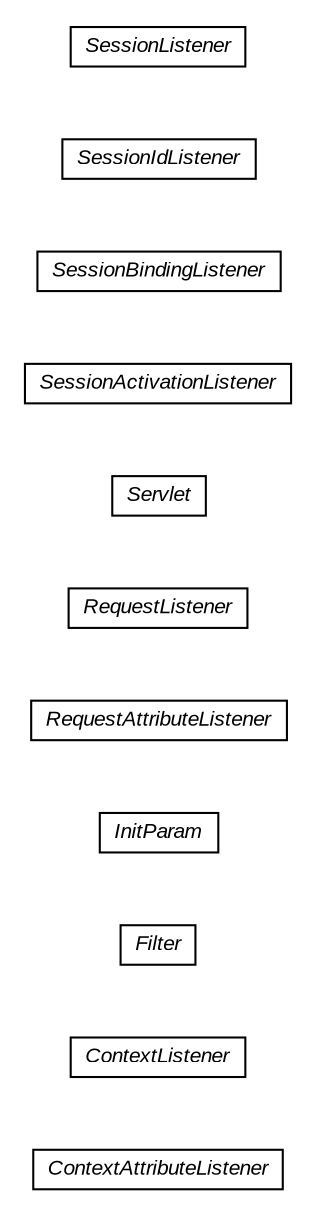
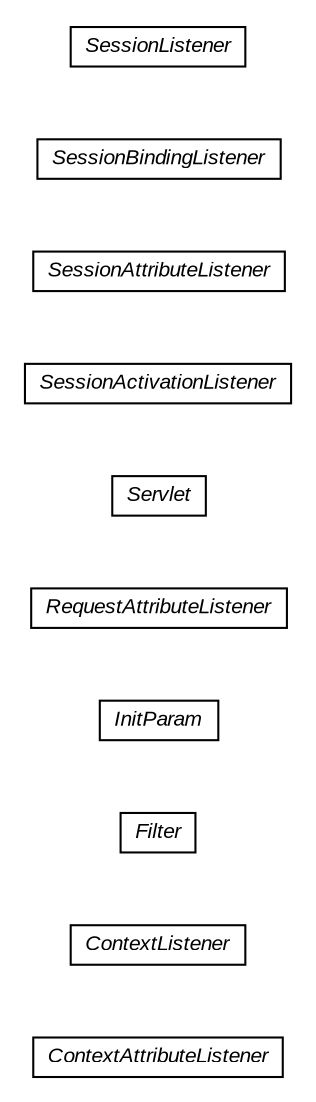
(158, 158) -> none
none -> (158, 270)
(158, 607) -> none
